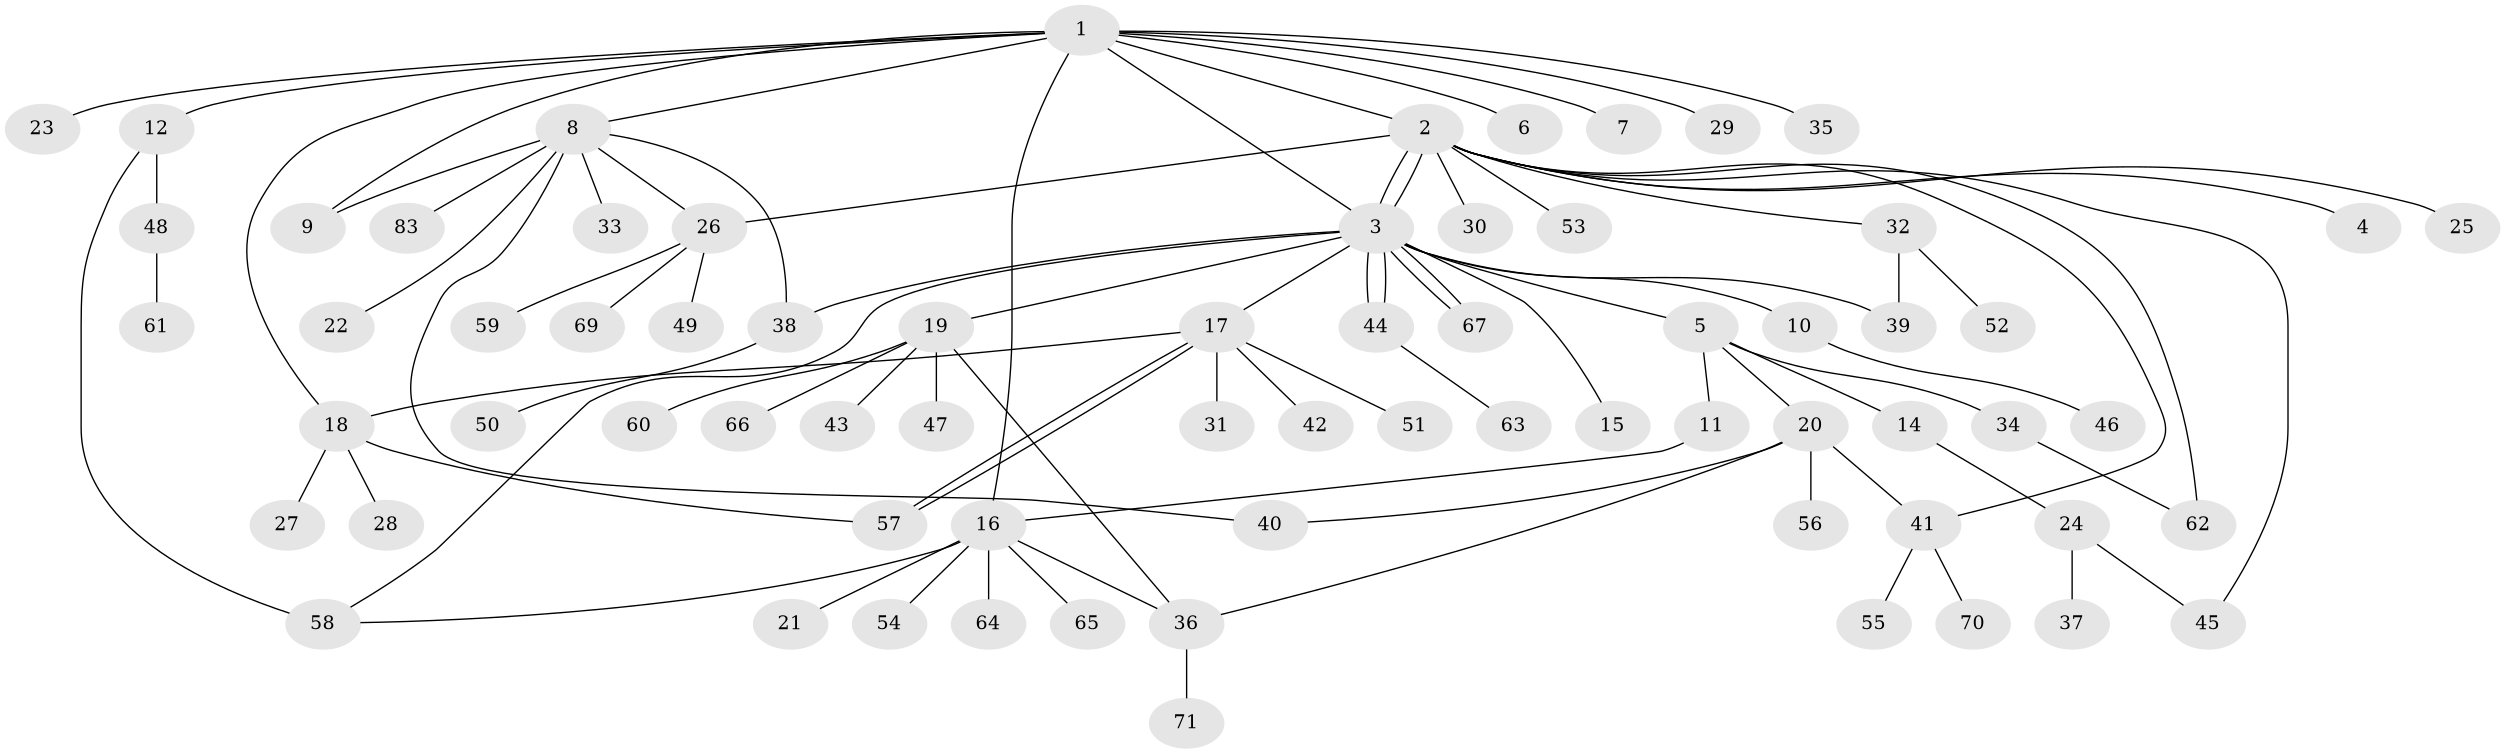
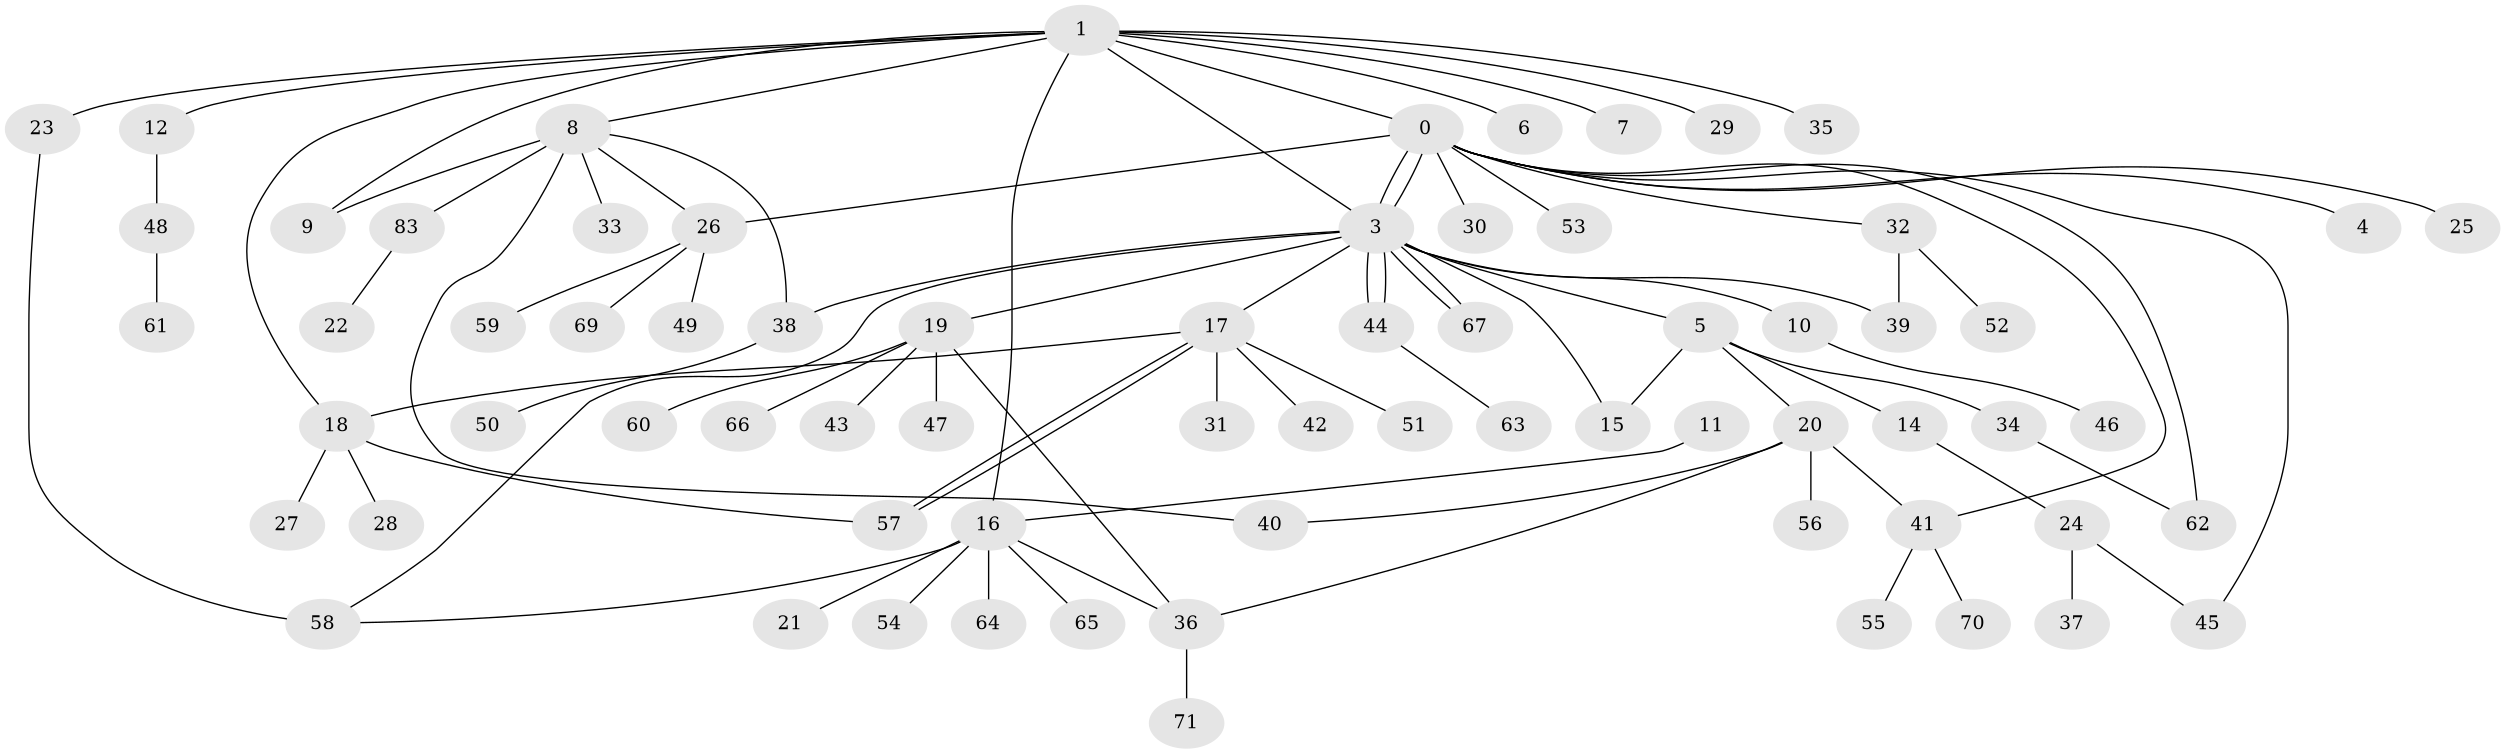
(1426, 129) -> (1426, 129)
(469, 242) -> (372, 278)
(1706, 377) -> (1657, 377)
(82, 431) -> (33, 465)
